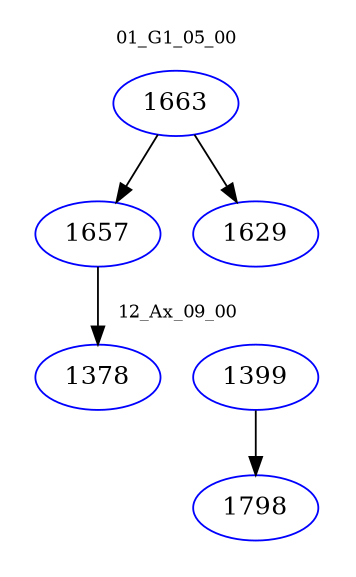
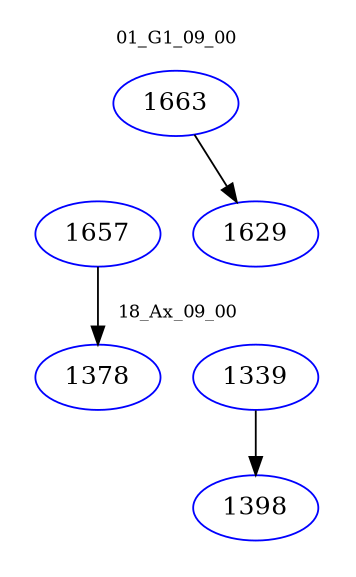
(177, 39) -> (177, 39)
(142, 160) -> none
(178, 313) -> (178, 313)
(256, 377) -> (256, 377)
(256, 508) -> (256, 508)
